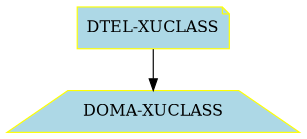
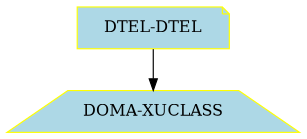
(153, 28) -> (153, 28)
